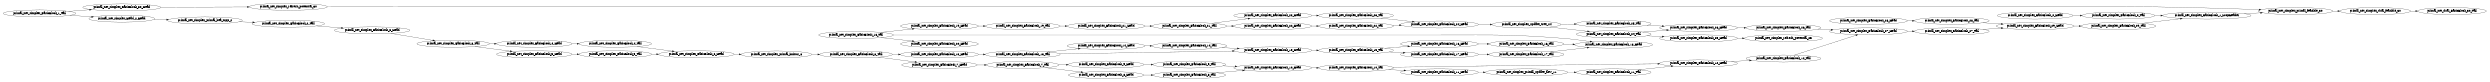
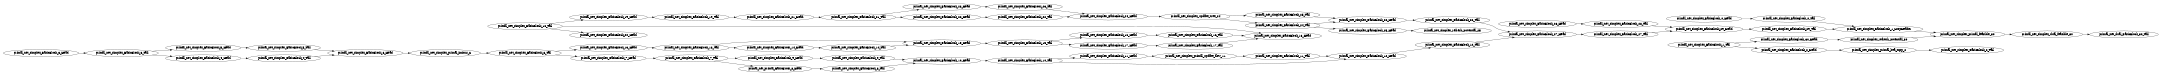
(122, 19) -> (1789, 50)
(329, 27) -> none
(1106, 75) -> (775, 69)
